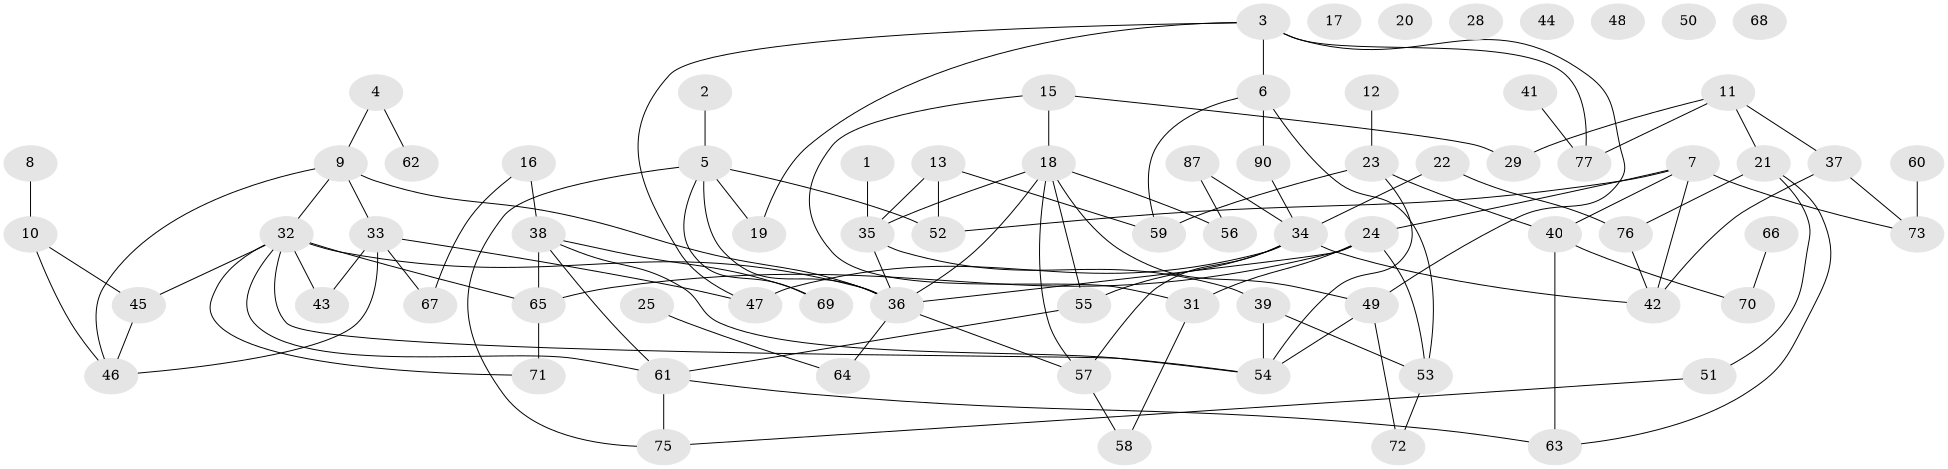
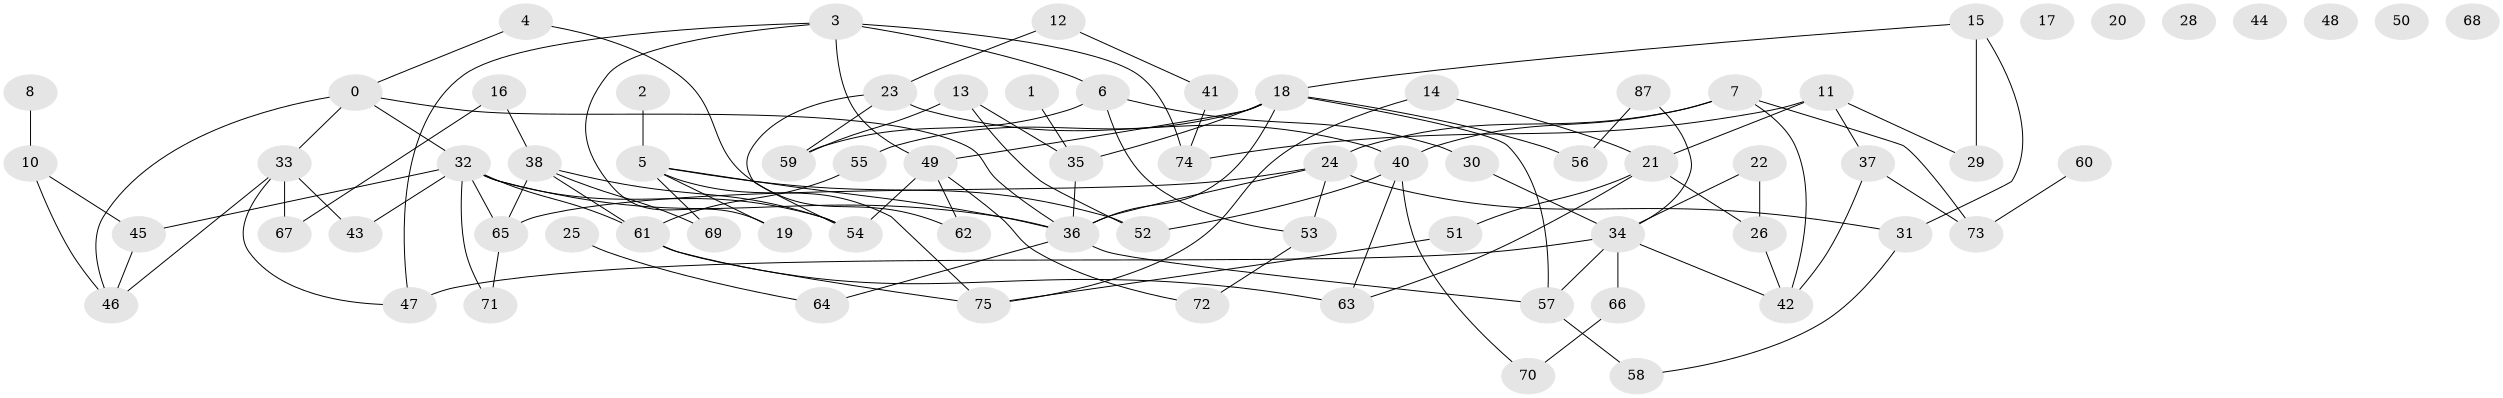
none -> (1135, 57)
none -> (1432, 93)
(341, 163) -> (355, 93)
(1263, 163) -> (1472, 163)
(1584, 163) -> (1185, 163)
none -> (947, 199)
(1317, 206) -> (1276, 207)
(1626, 234) -> (1760, 234)
(1193, 271) -> (1618, 270)
(1263, 305) -> none
